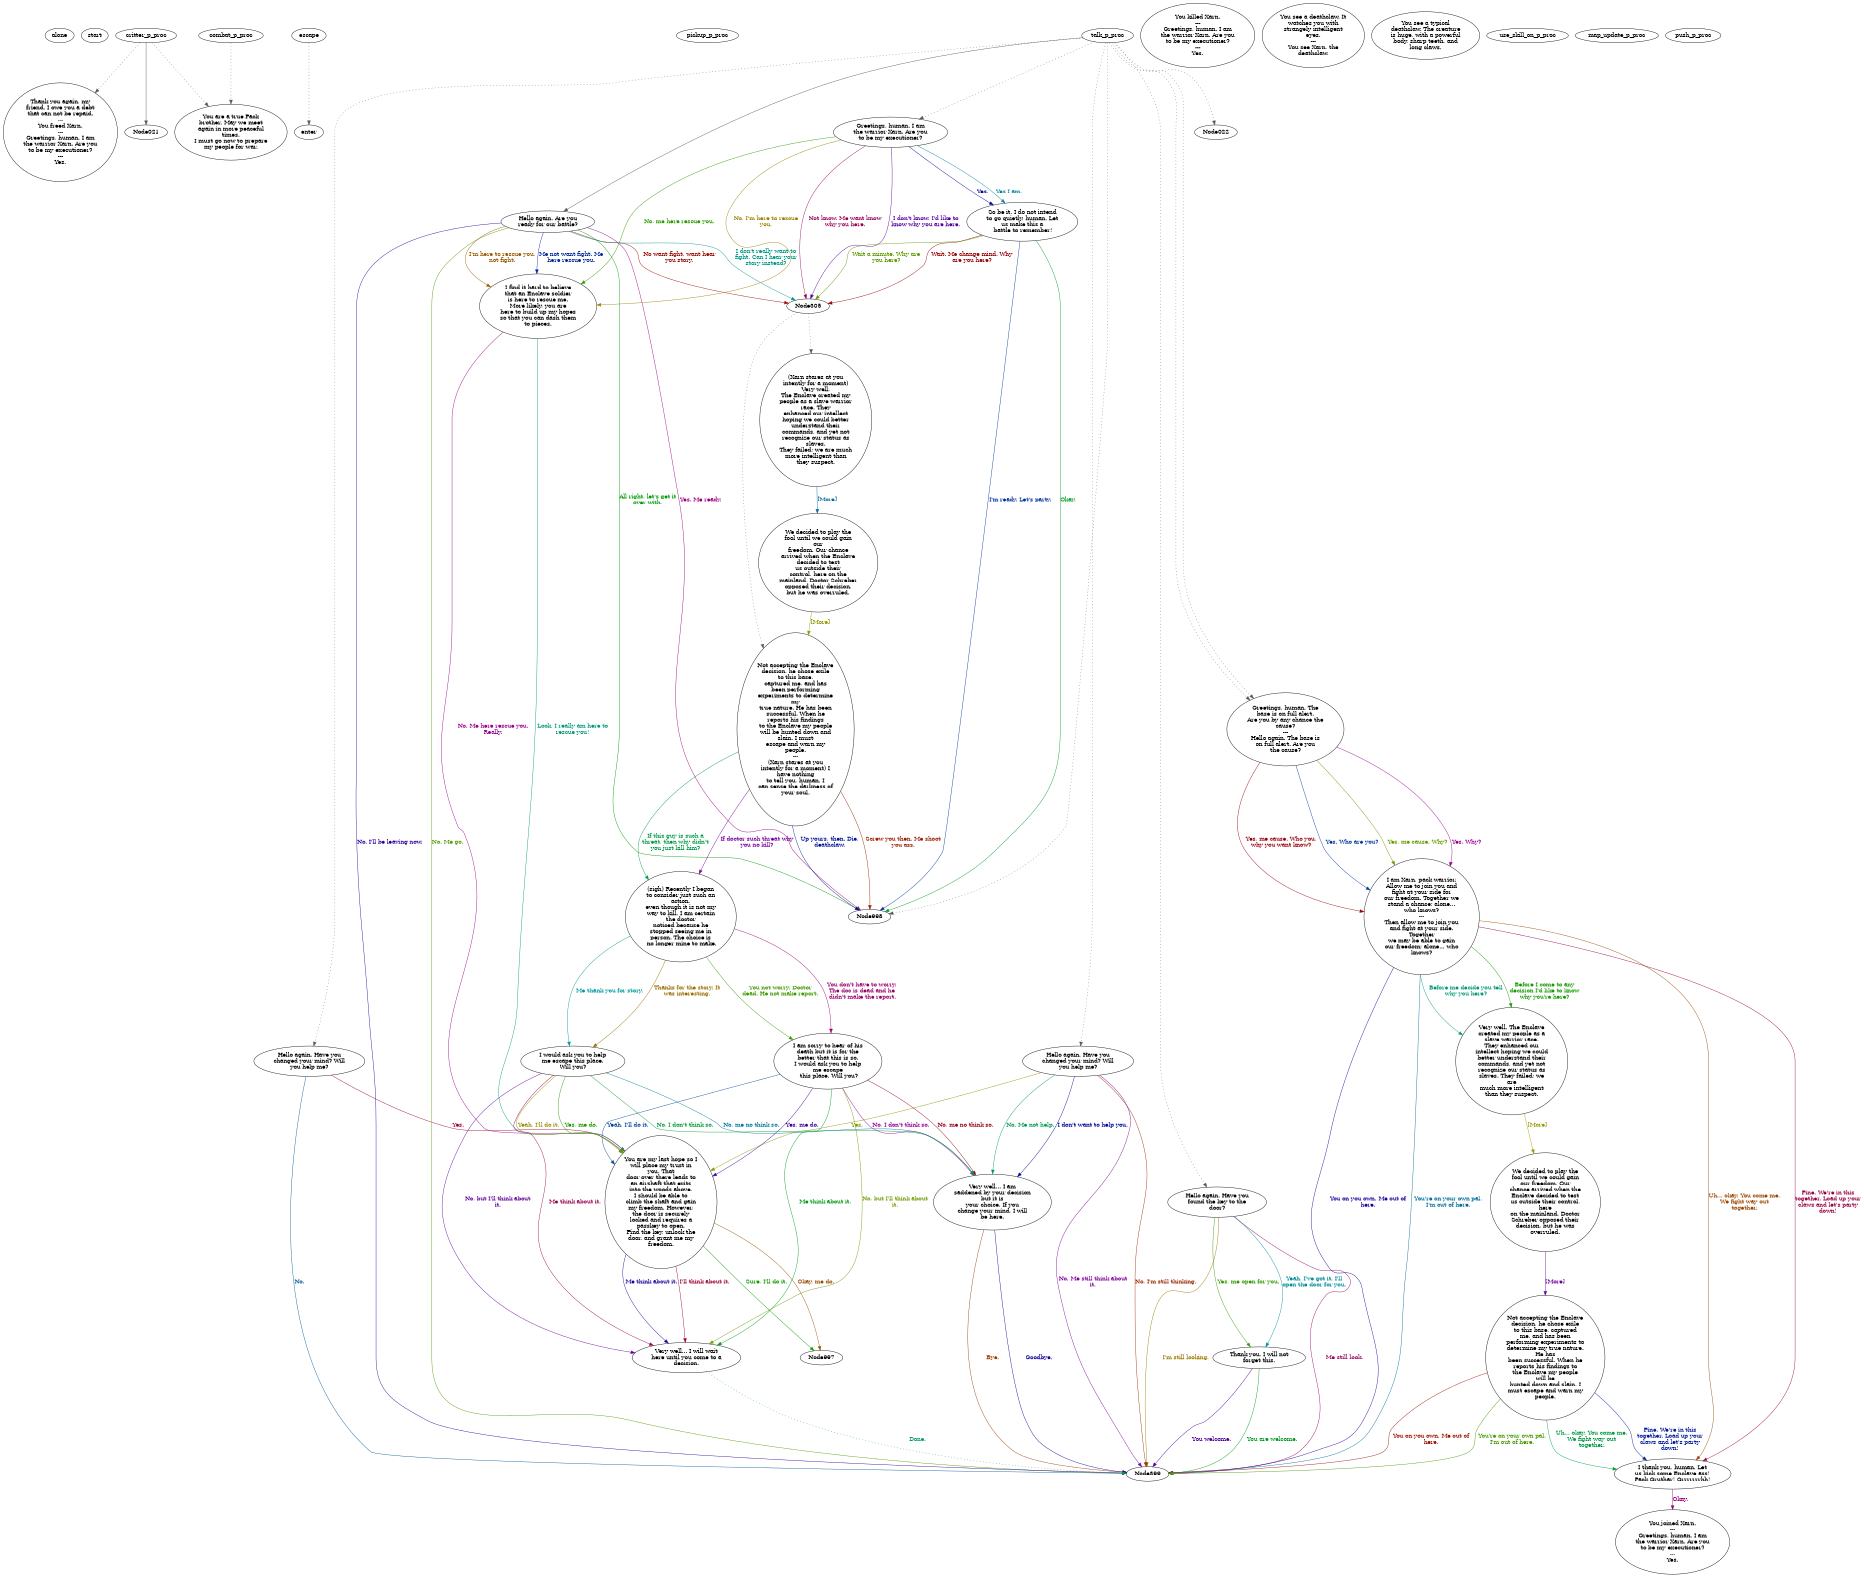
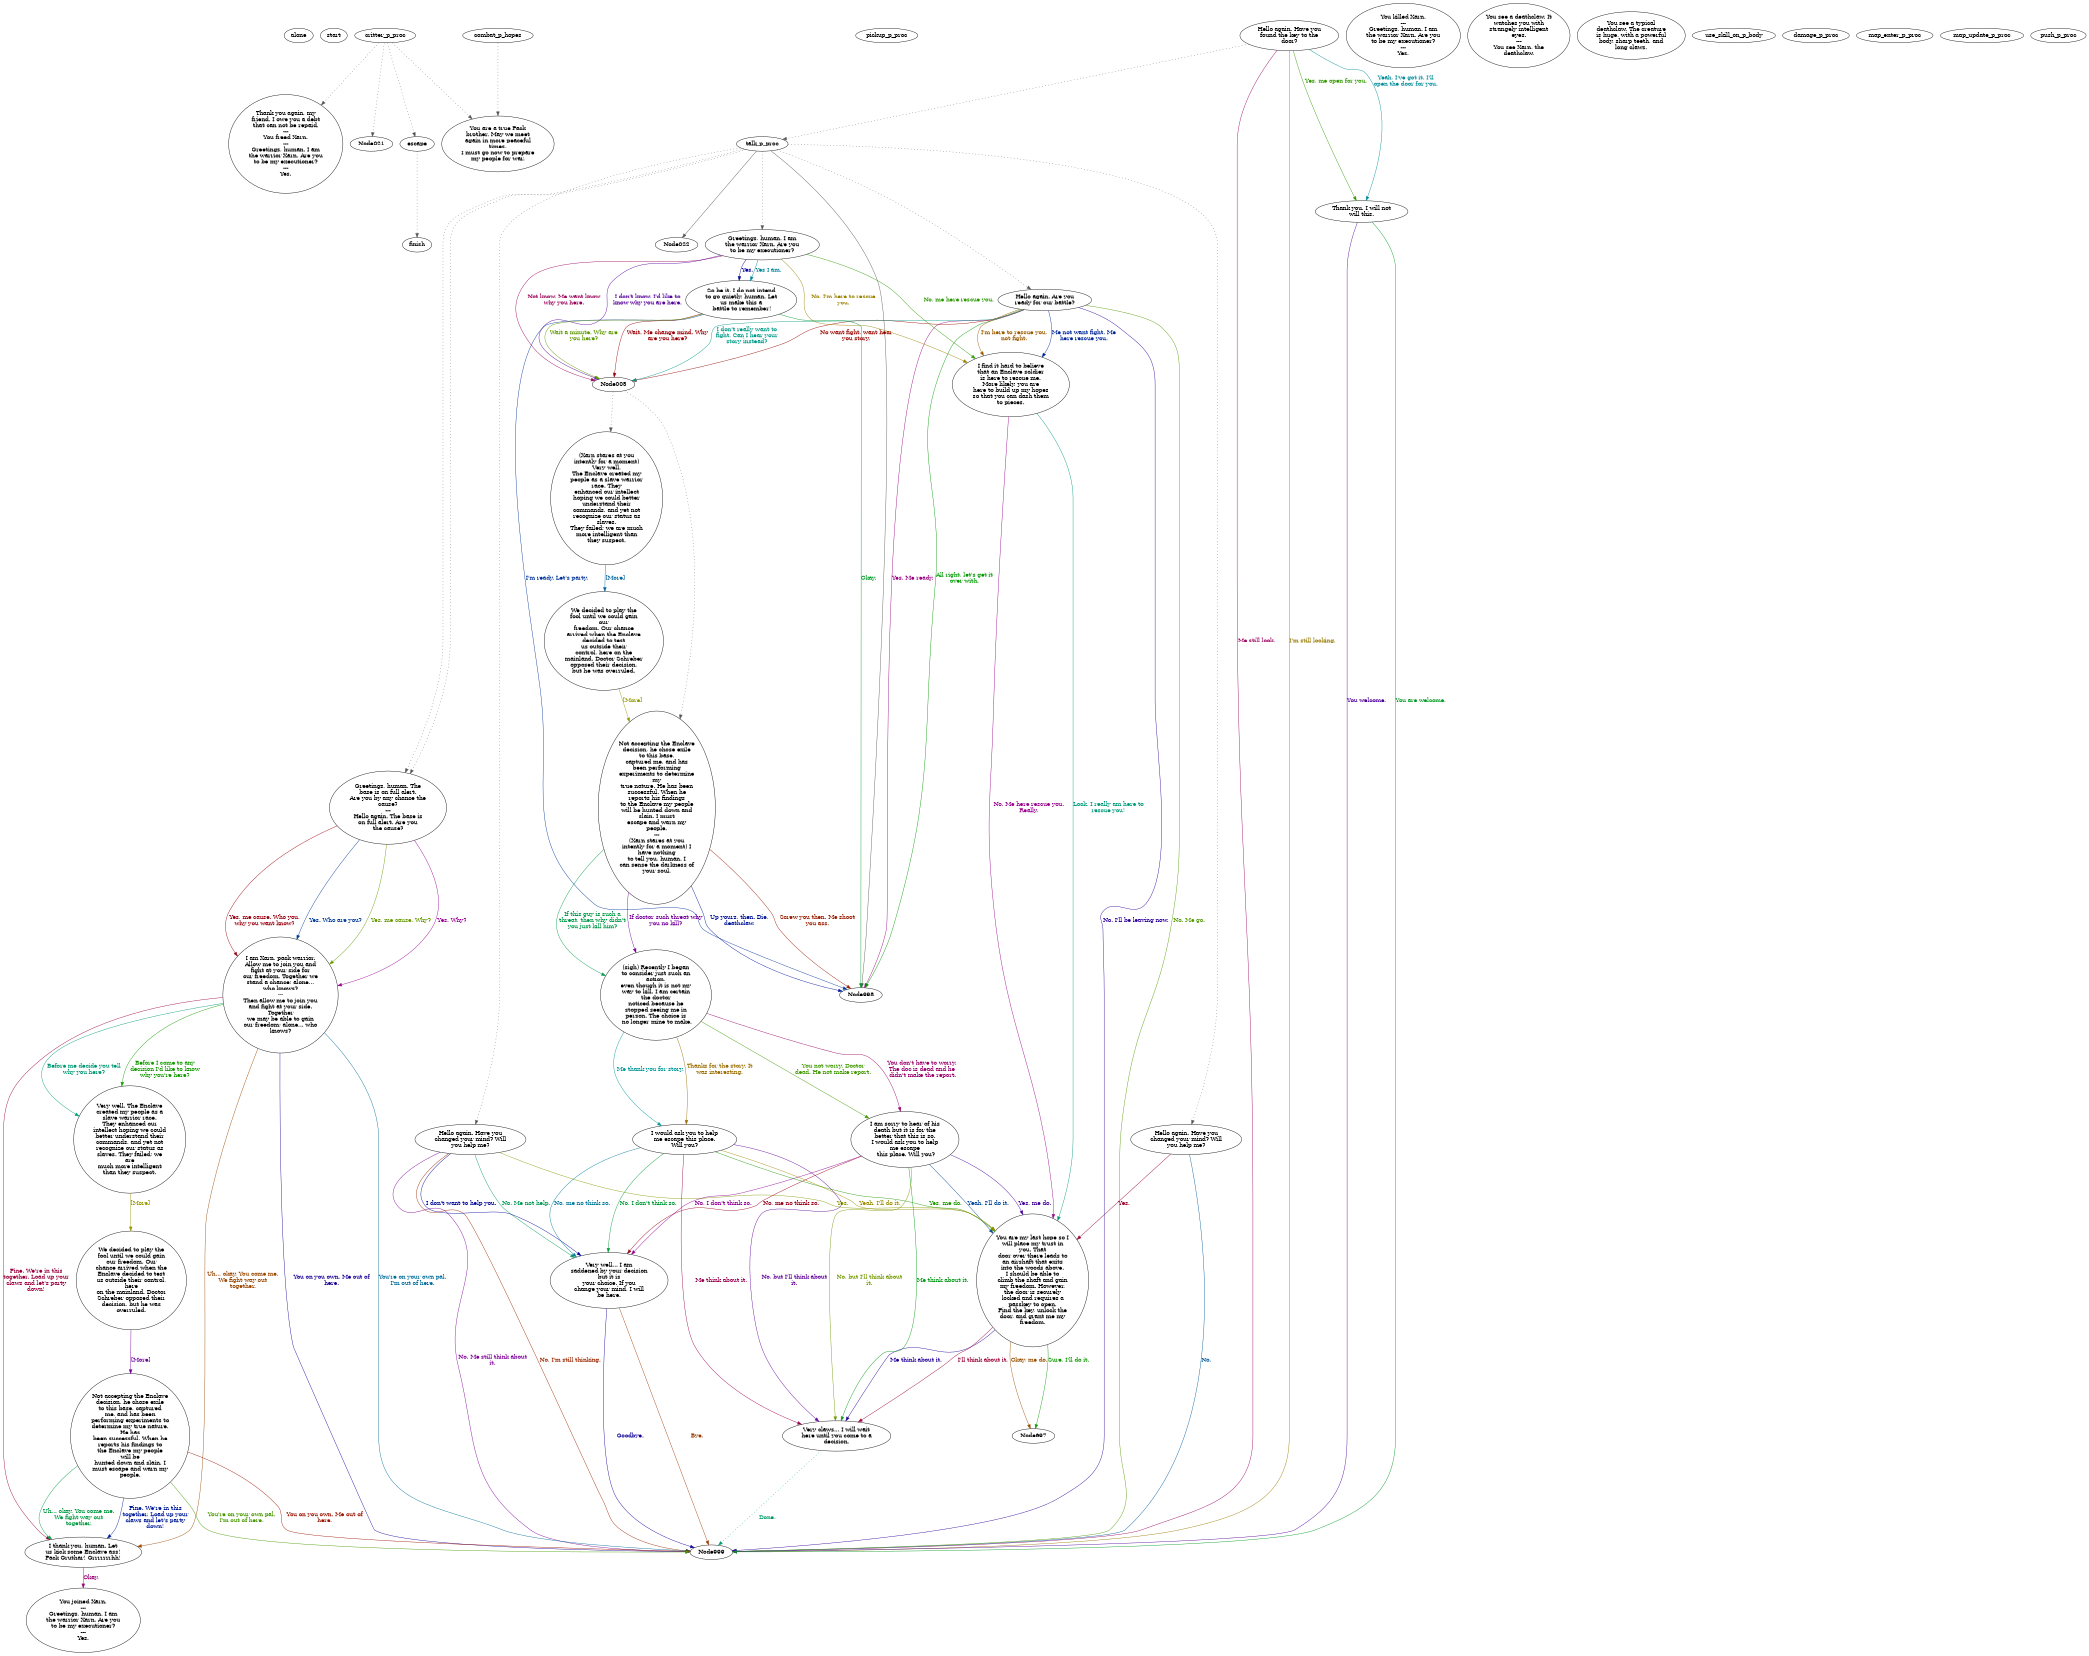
(231, 36) -> (498, 36)
(1528, 36) -> (1734, 36)
none -> (1816, 36)
none -> (1895, 36)
(1172, 70) -> (721, 193)
(146, 82) -> (379, 88)
none -> (401, 88)
(814, 89) -> (908, 209)
(309, 132) -> (417, 245)
(808, 306) -> (614, 384)
(1097, 485) -> (885, 547)
(1161, 611) -> (1018, 91)
(686, 1358) -> (837, 1436)
(821, 1358) -> (1033, 1436)
(1259, 1358) -> (1362, 212)
(1148, 1474) -> (711, 1552)
